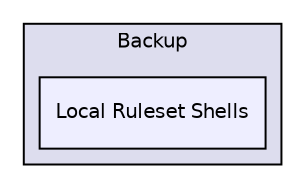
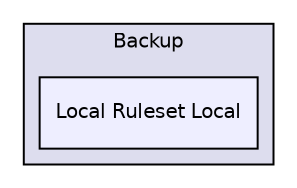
(153, 113) -> (149, 113)
